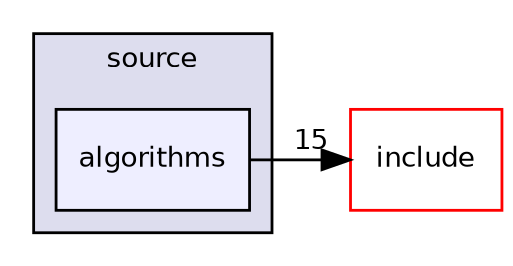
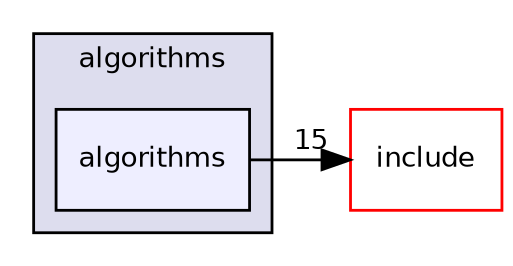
(153, 60) -> (153, 60)
